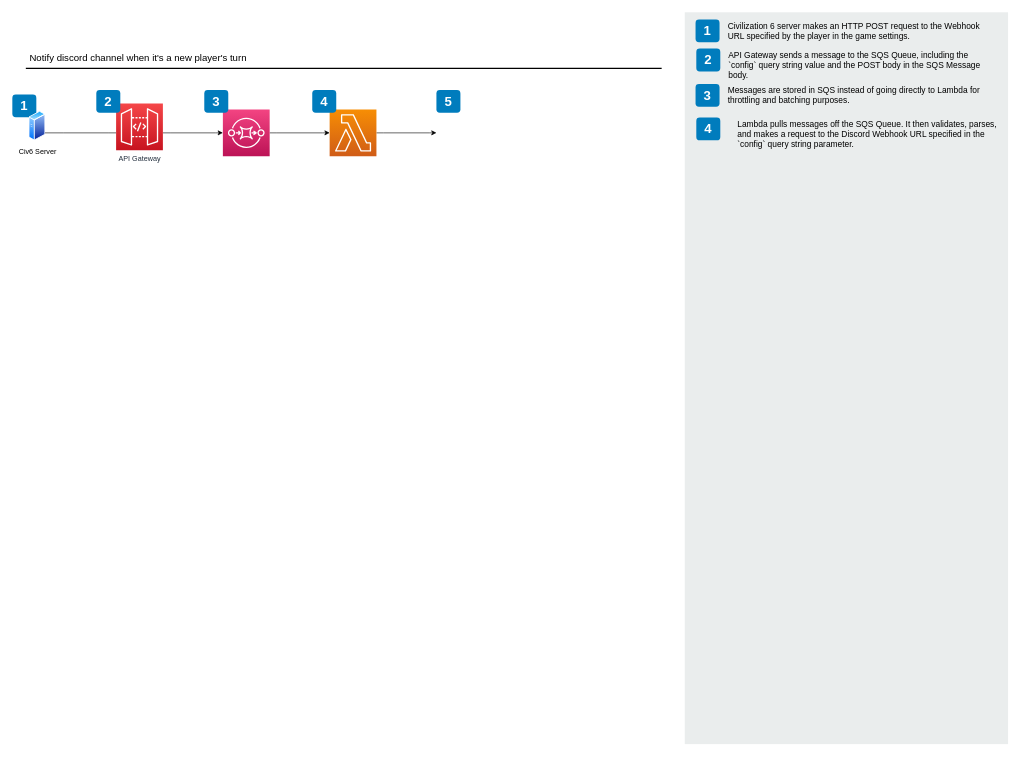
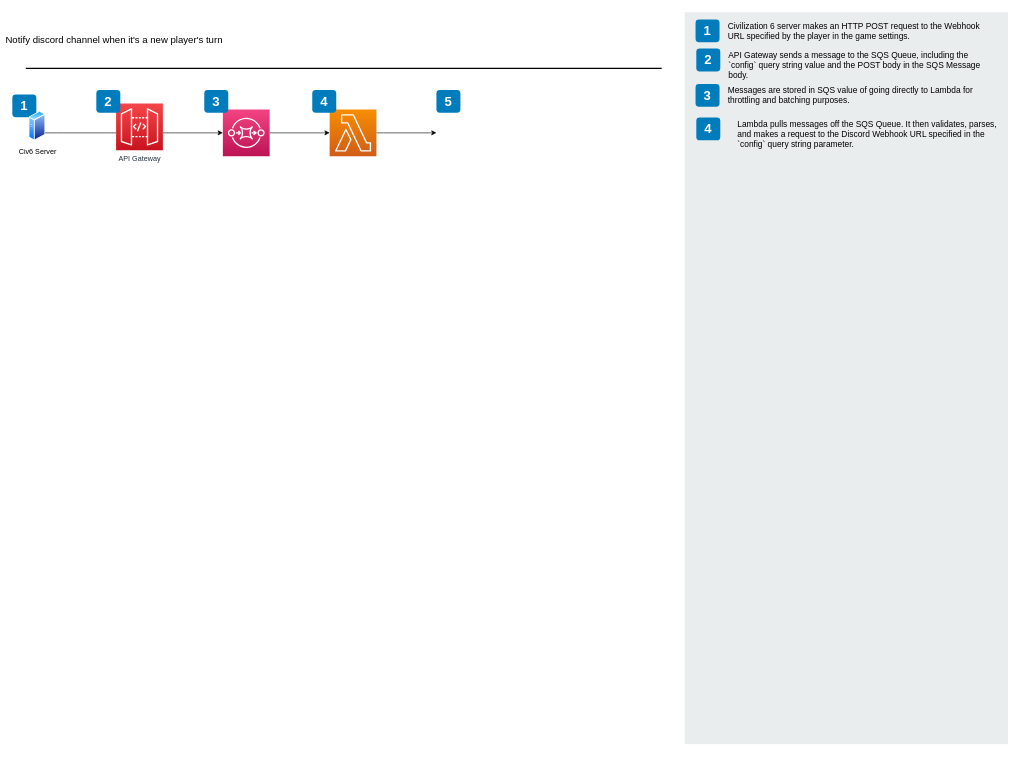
(142, 56) -> (118, 38)
(862, 96) -> (862, 96)
